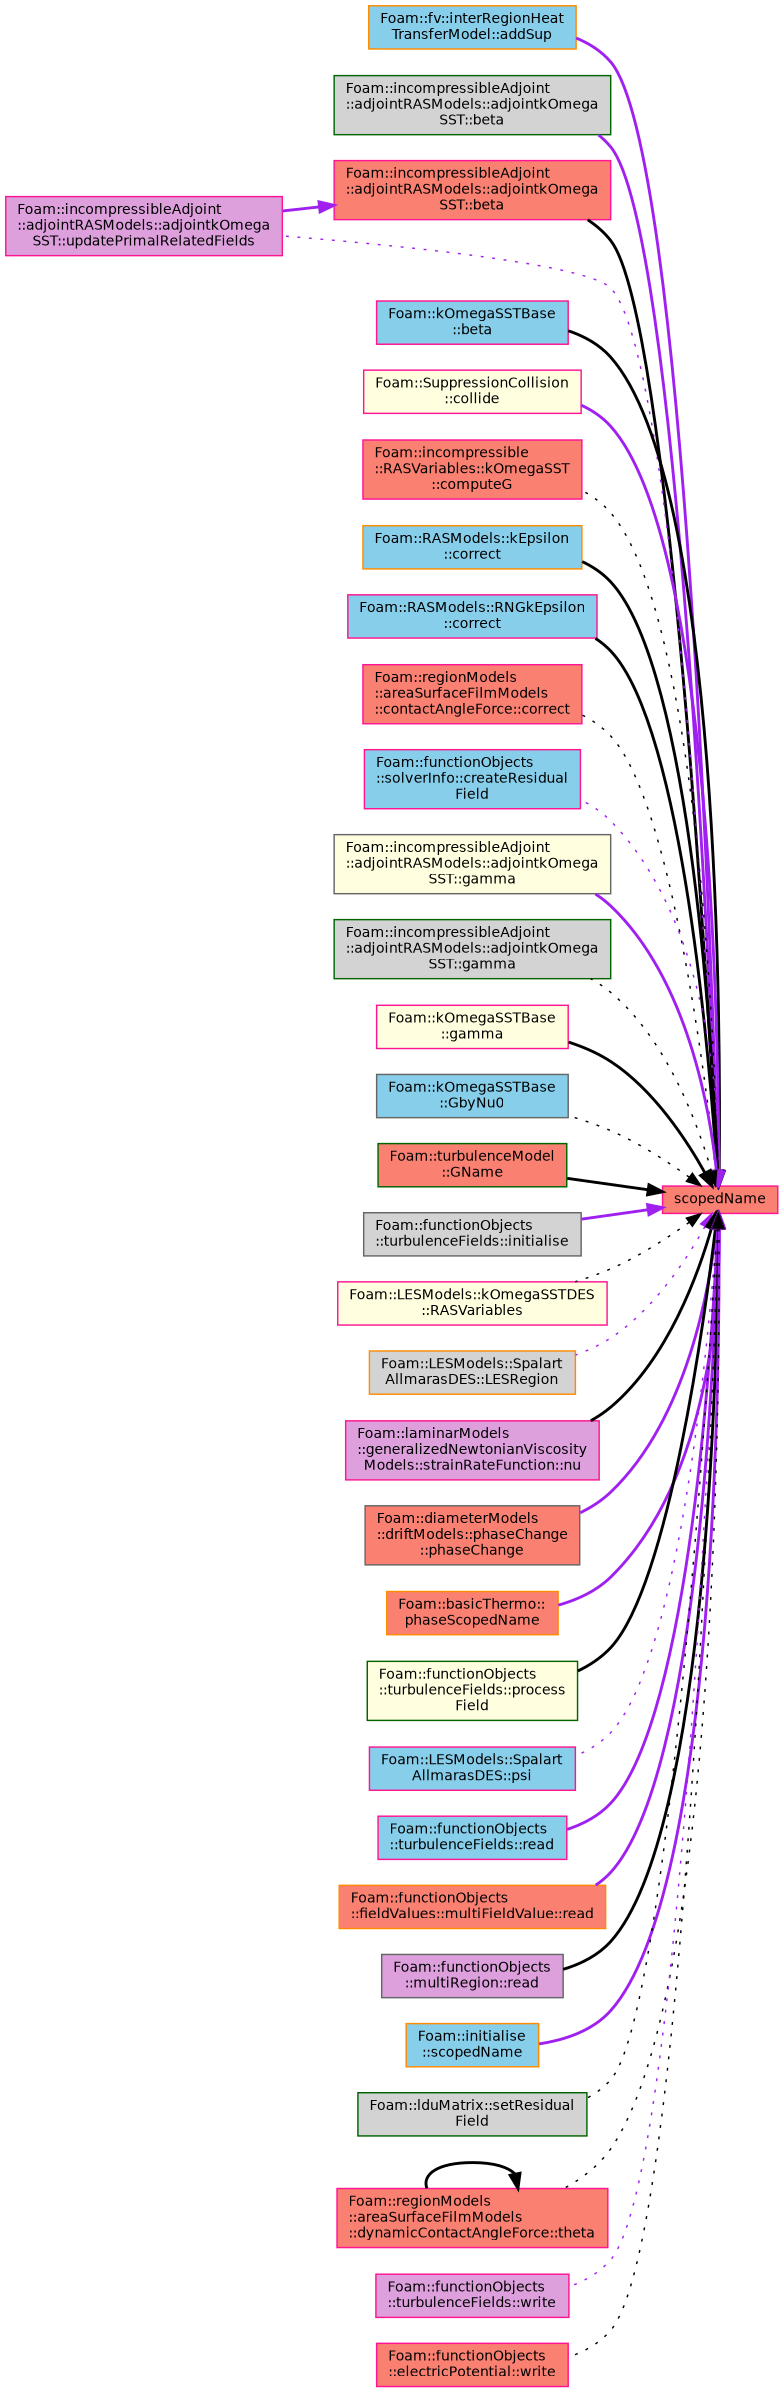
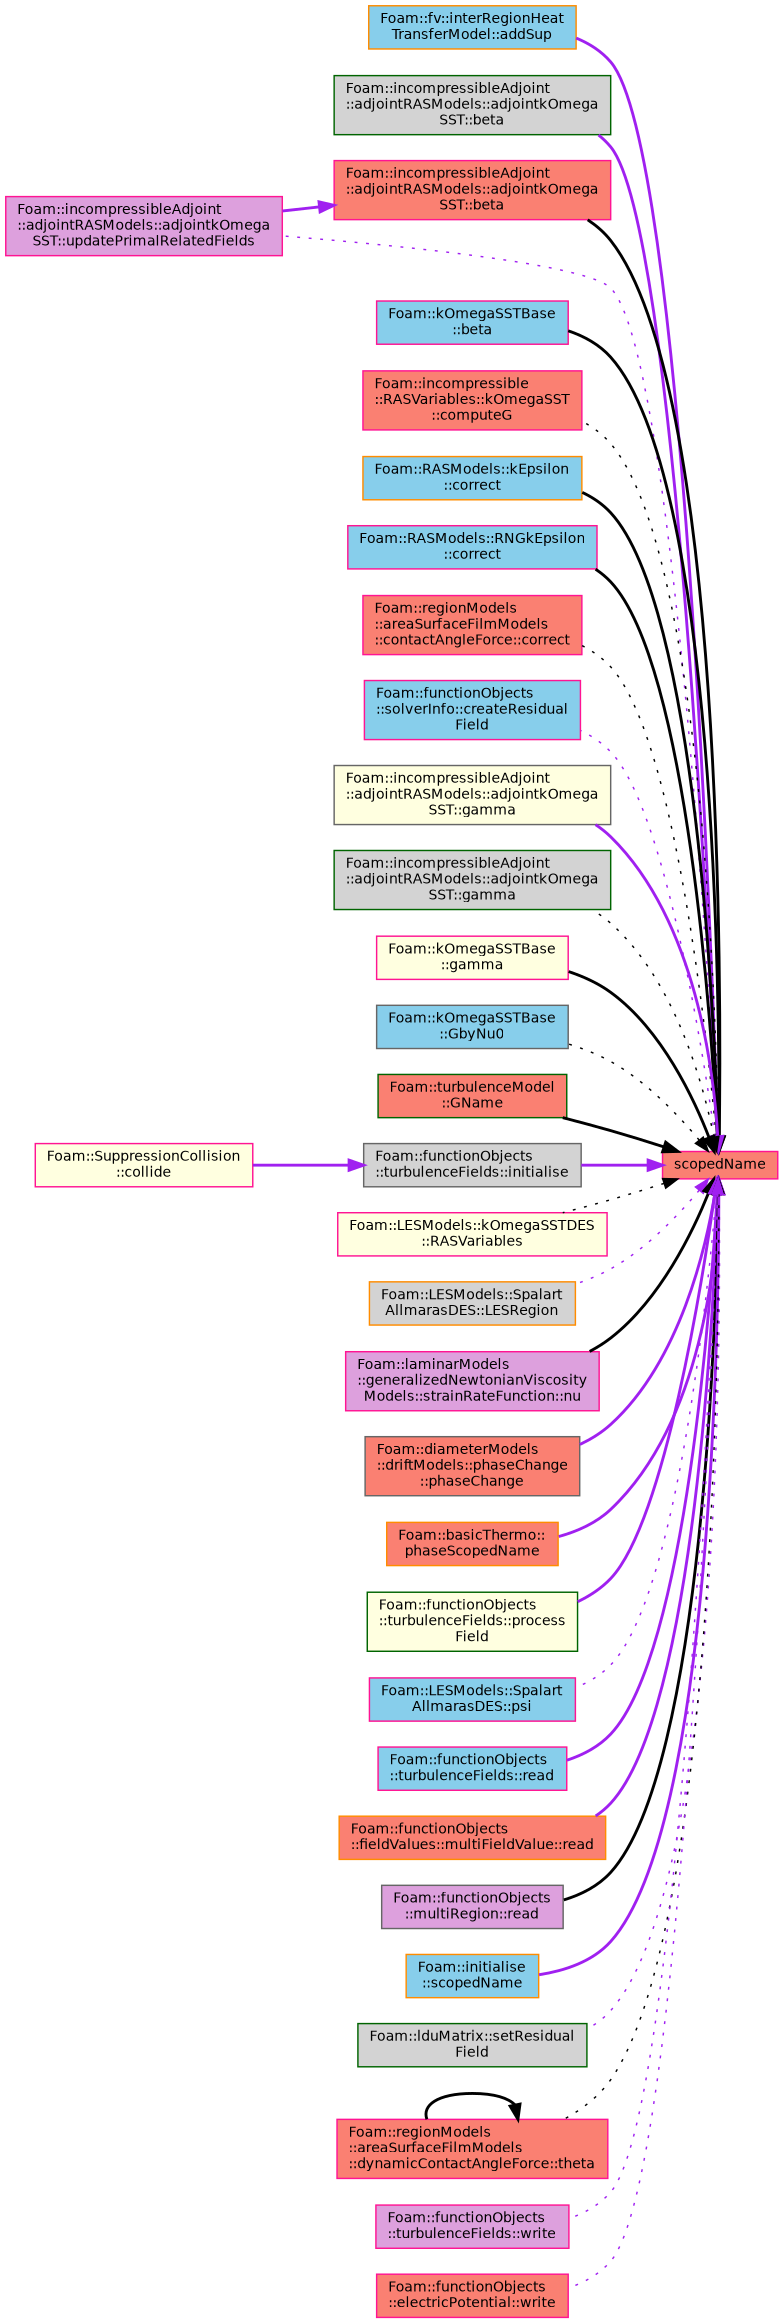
(700, 773) -> (301, 1165)
(687, 1417) -> (664, 1454)
(663, 1850) -> (705, 1625)
(667, 2069) -> (662, 2037)
